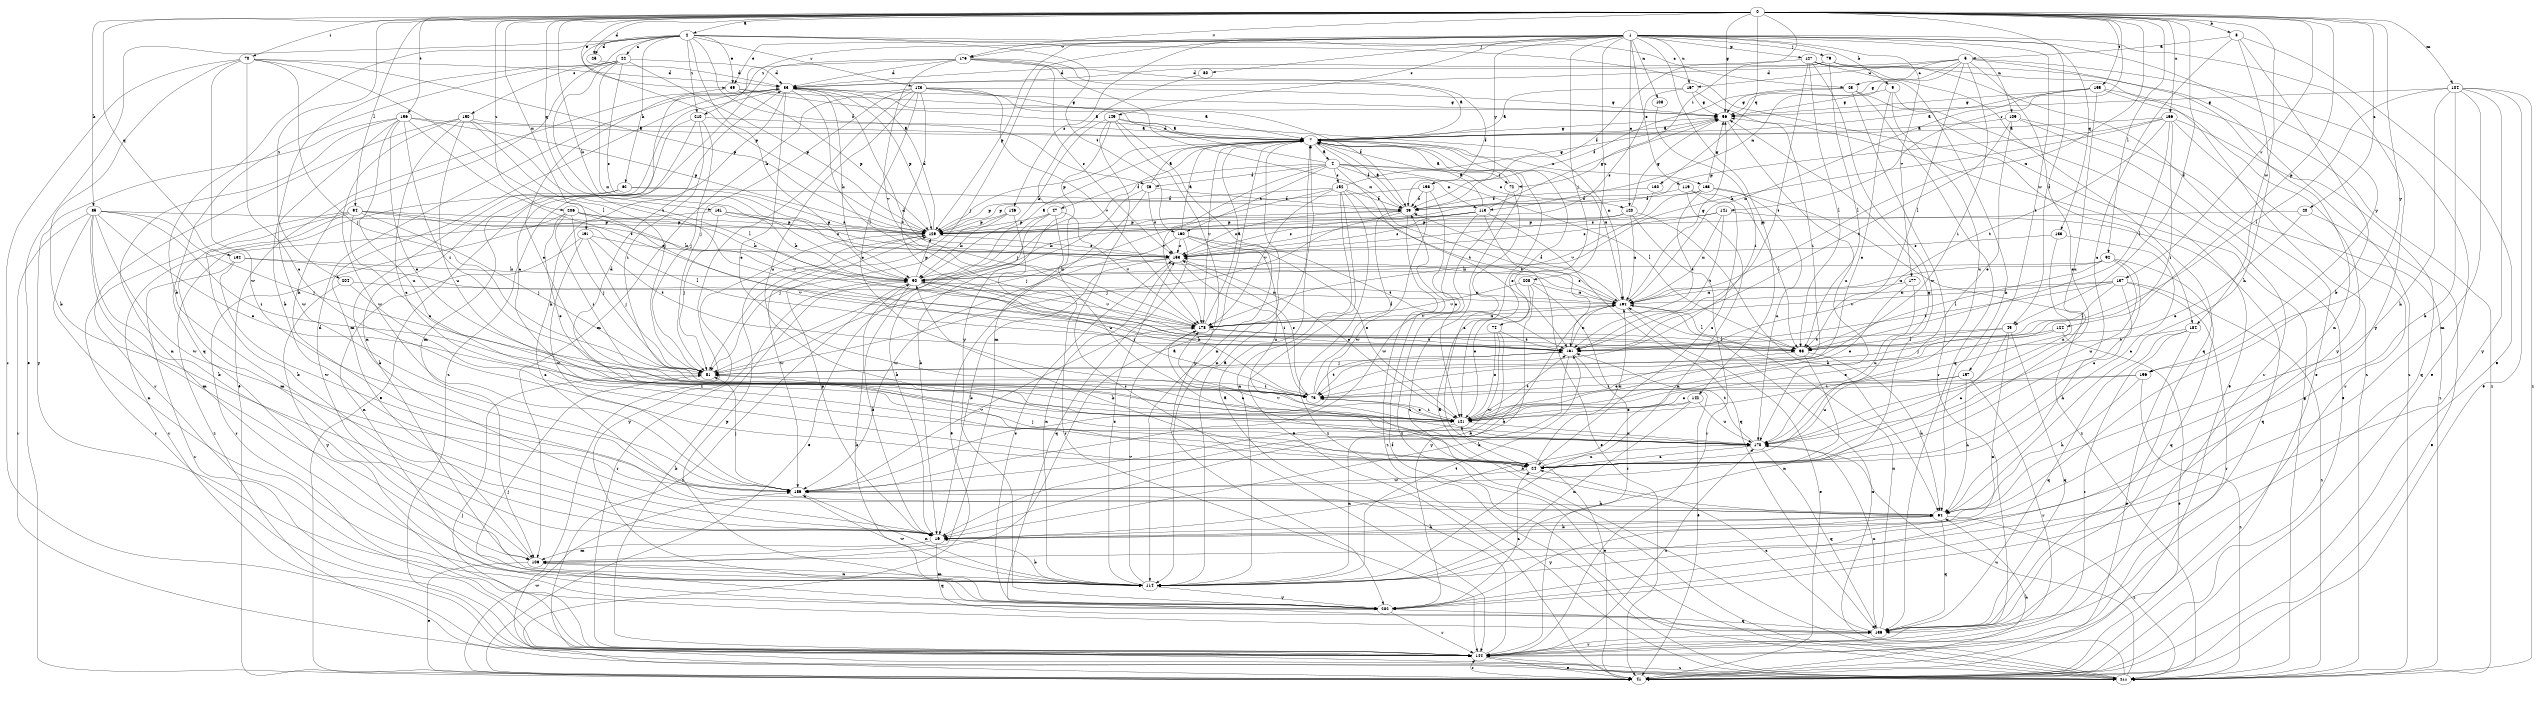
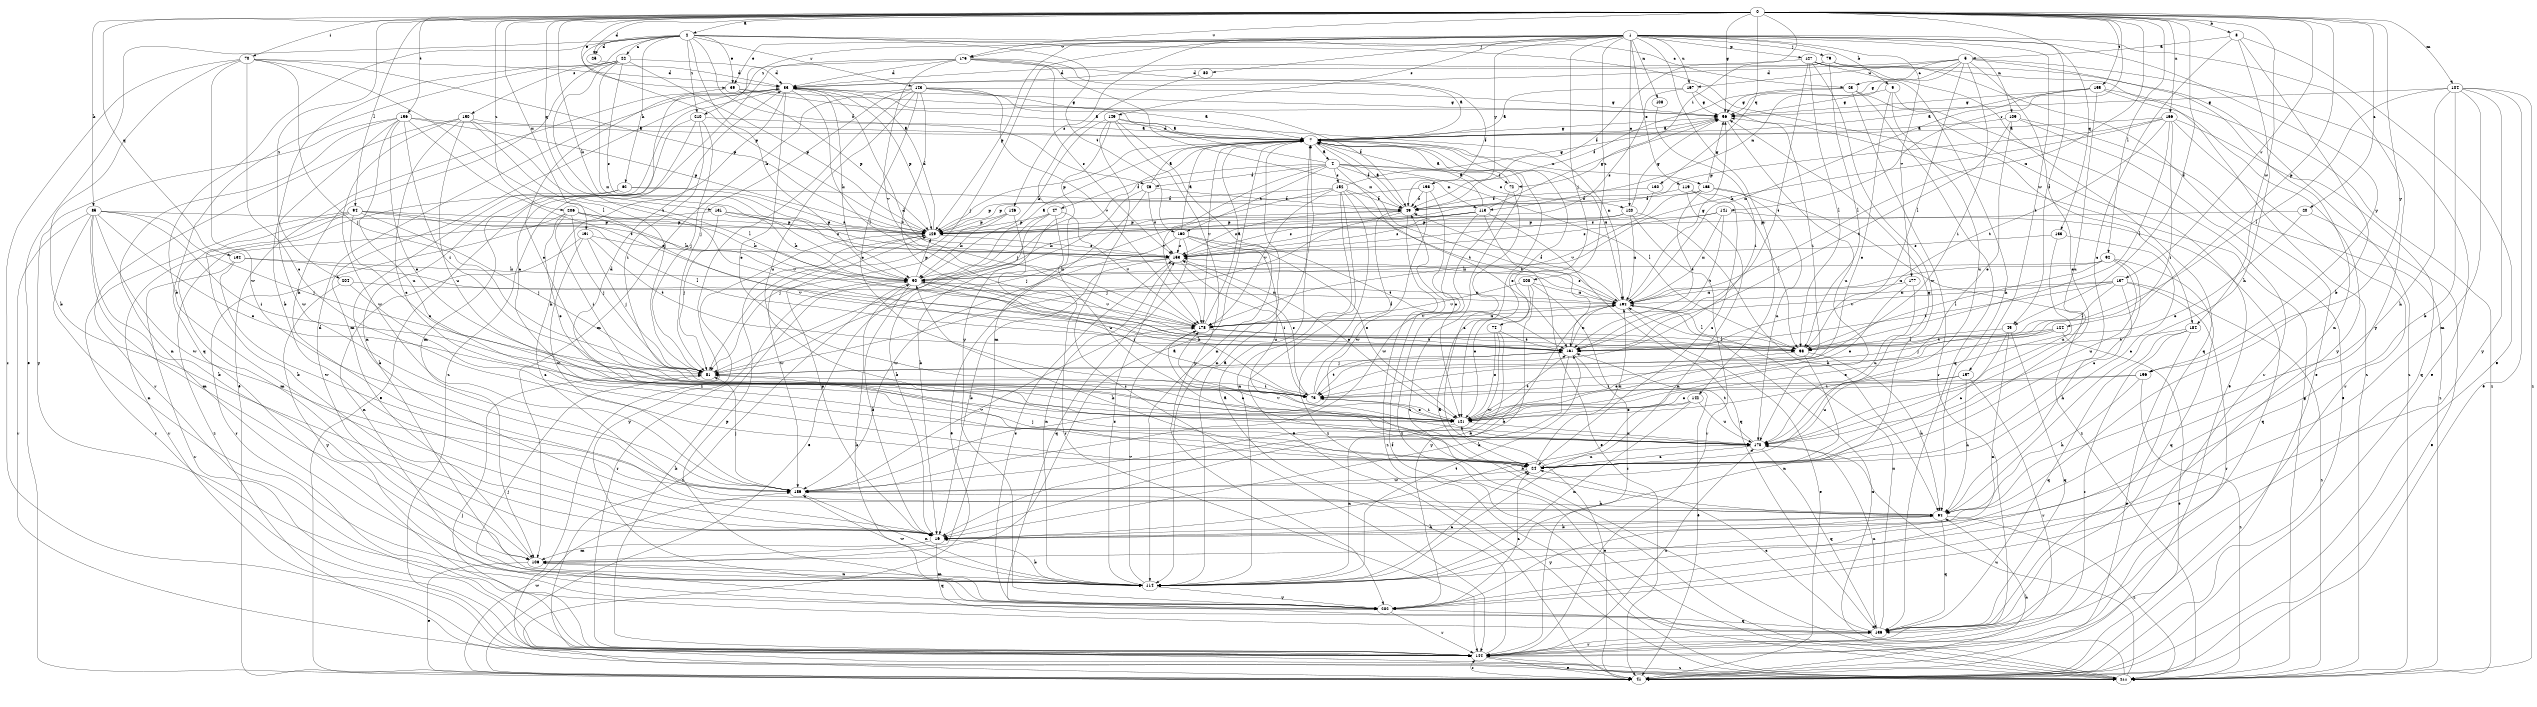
(1781, 340) -> (1888, 343)
none -> (1377, 573)
